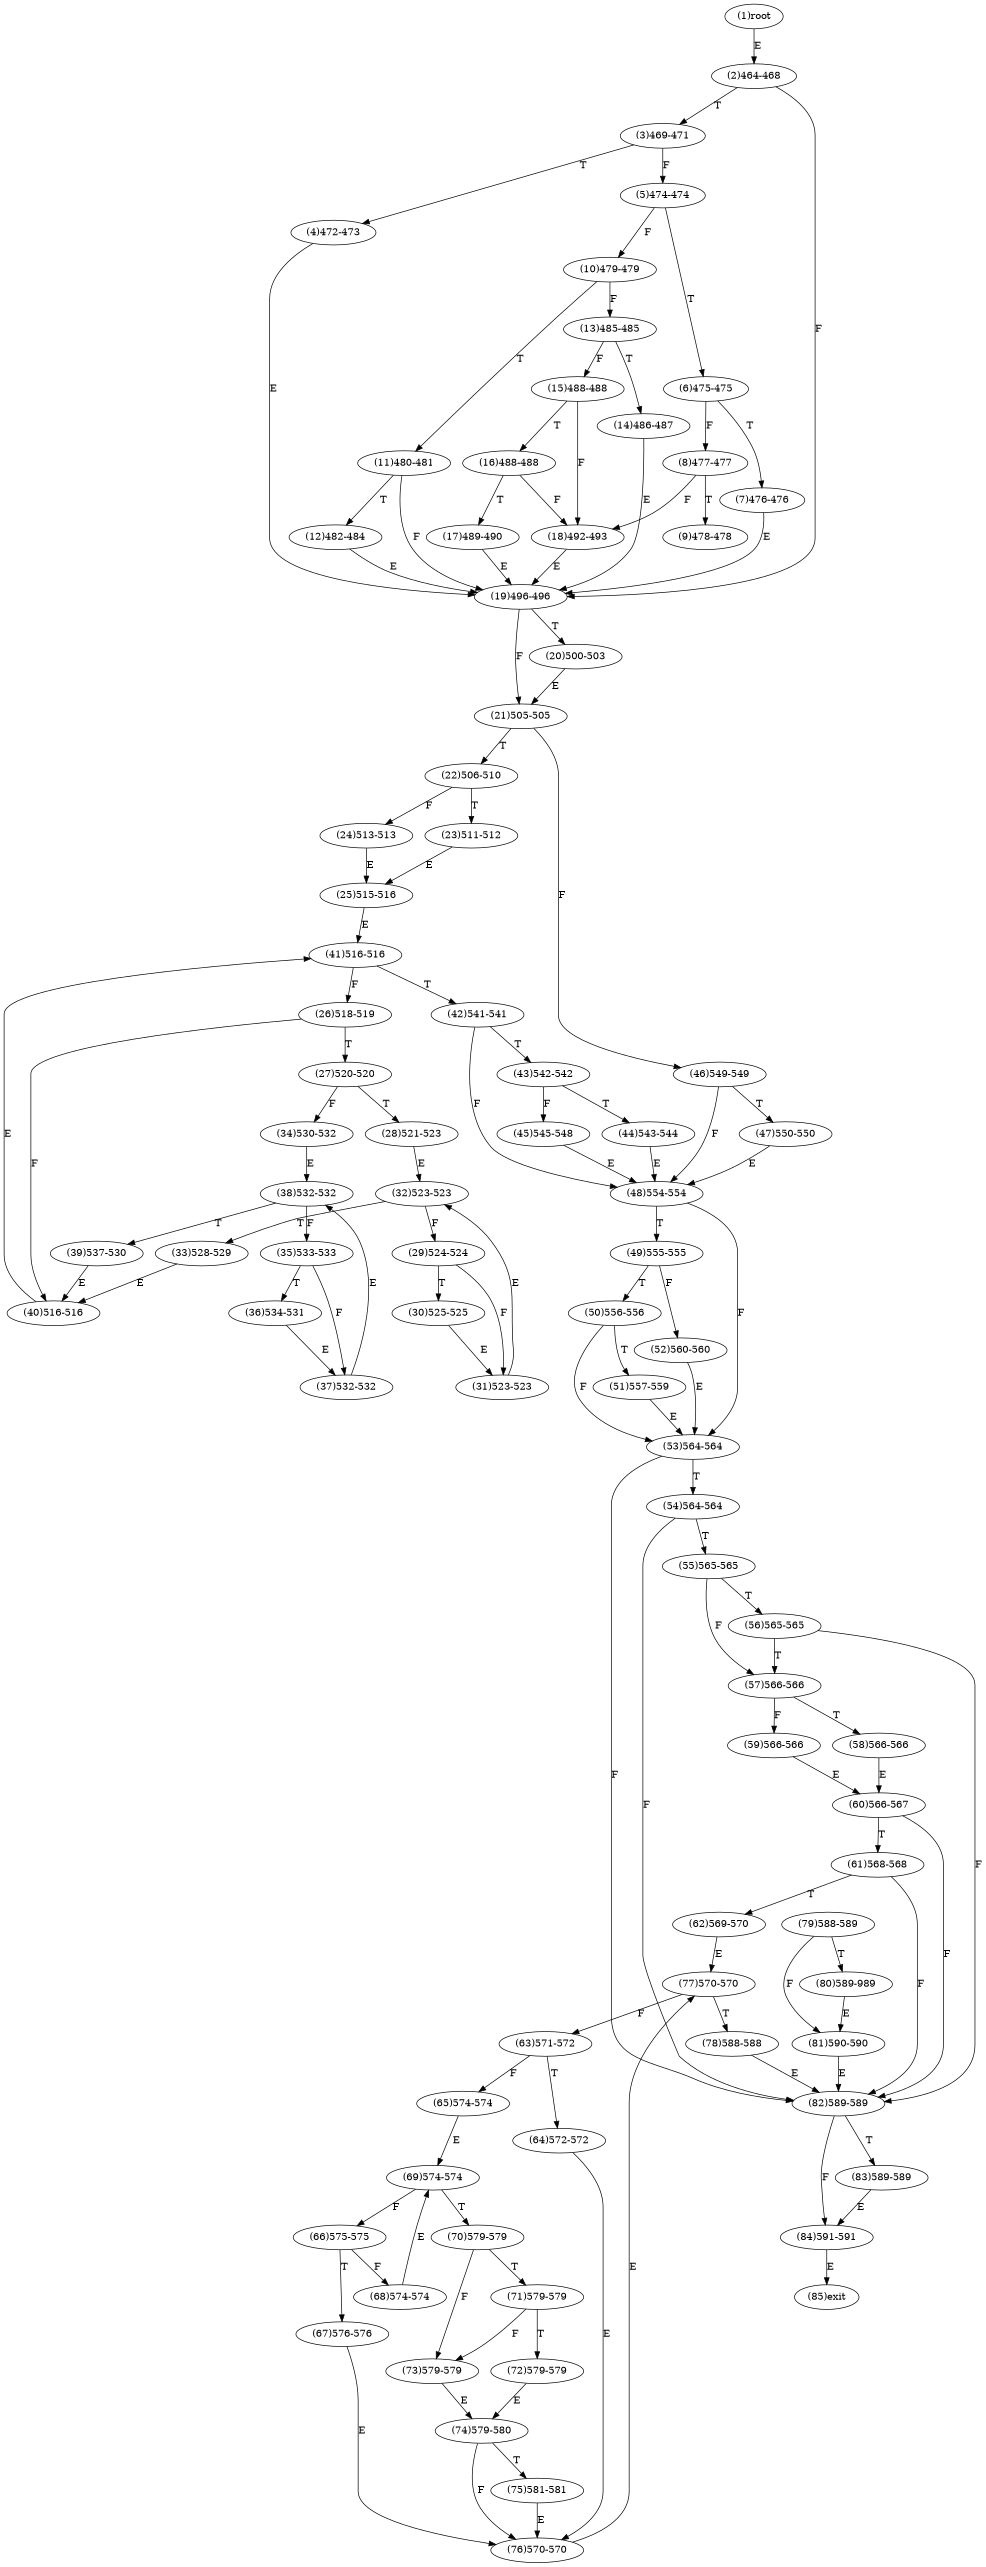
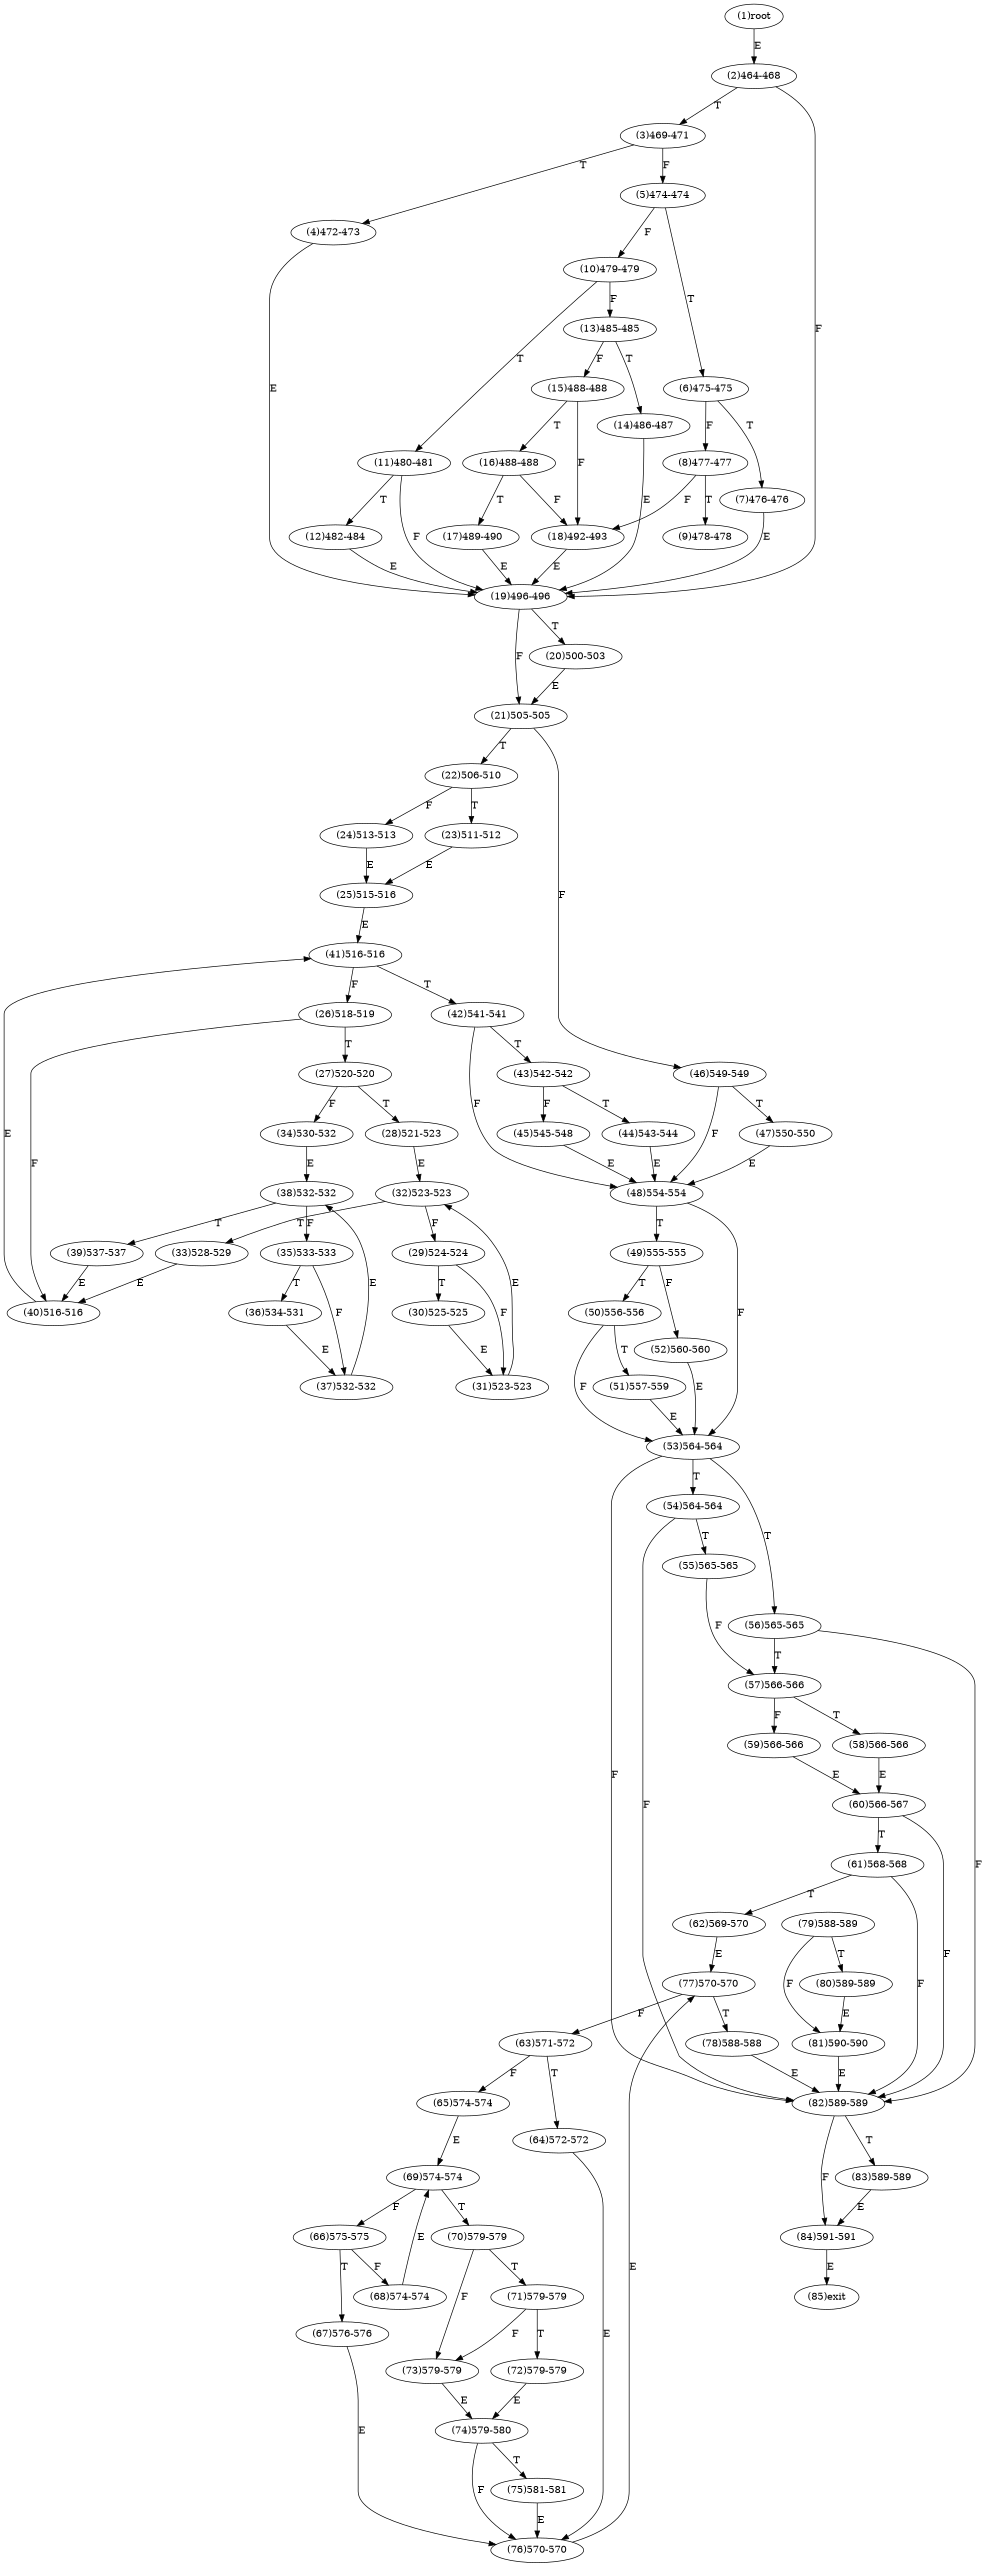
(97, 1254) -> (97, 1254)
(739, 1594) -> (760, 1524)
(846, 1984) -> (846, 1984)
